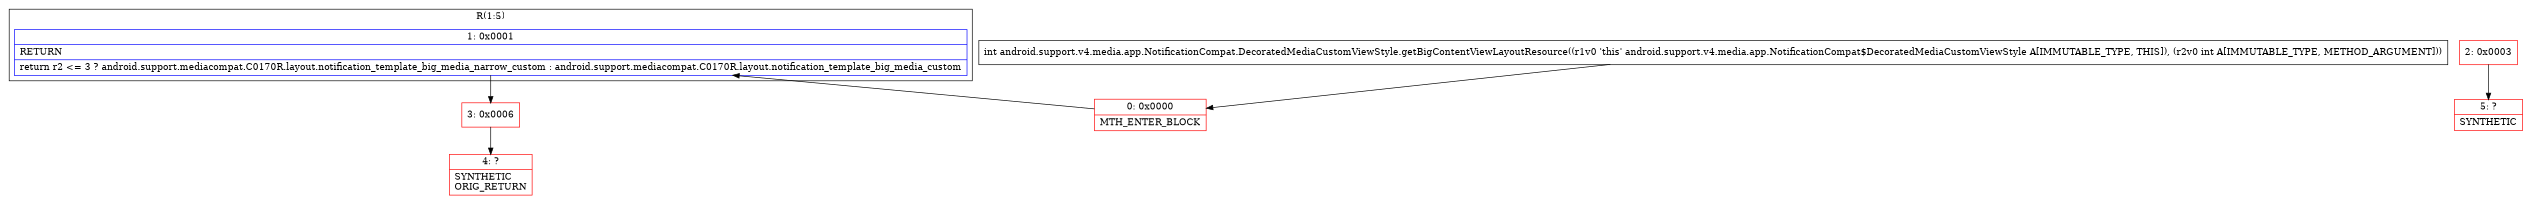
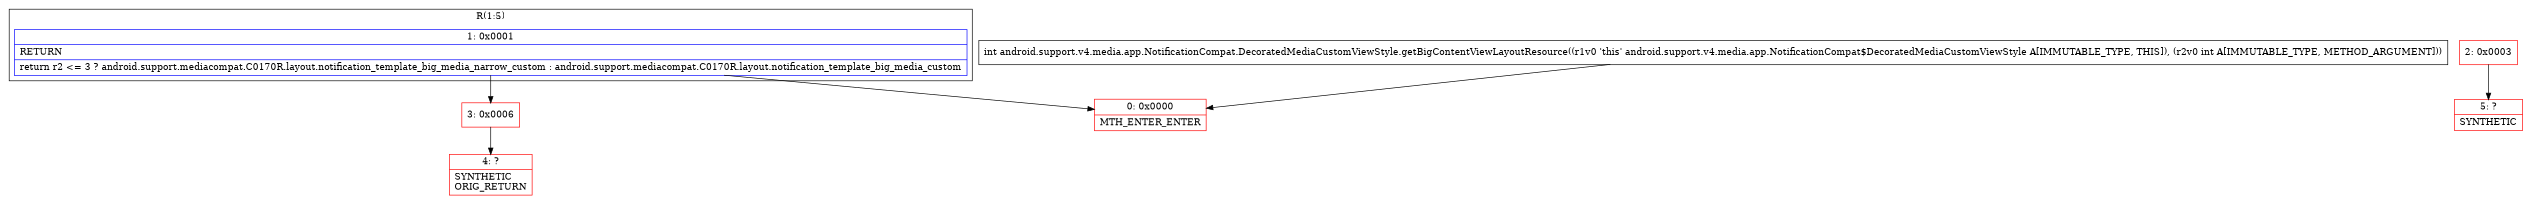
(917, 92) -> (906, 92)
(1150, 123) -> (1150, 123)
